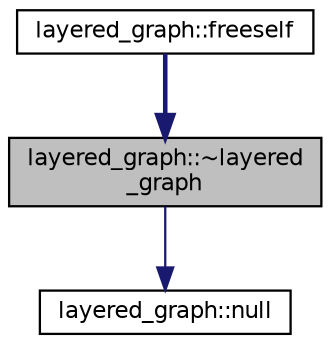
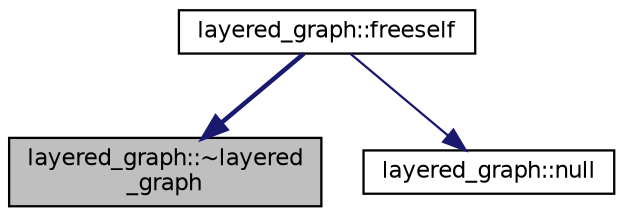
(165, 237) -> (399, 95)
